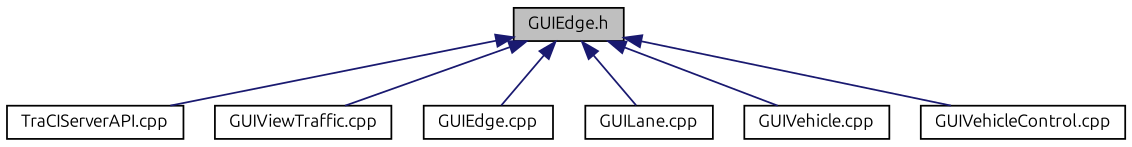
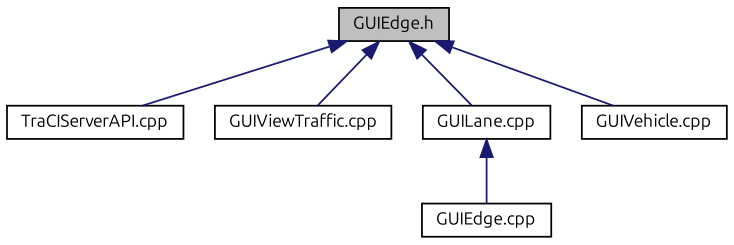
(523, 80) -> (487, 180)
(1023, 122) -> none
